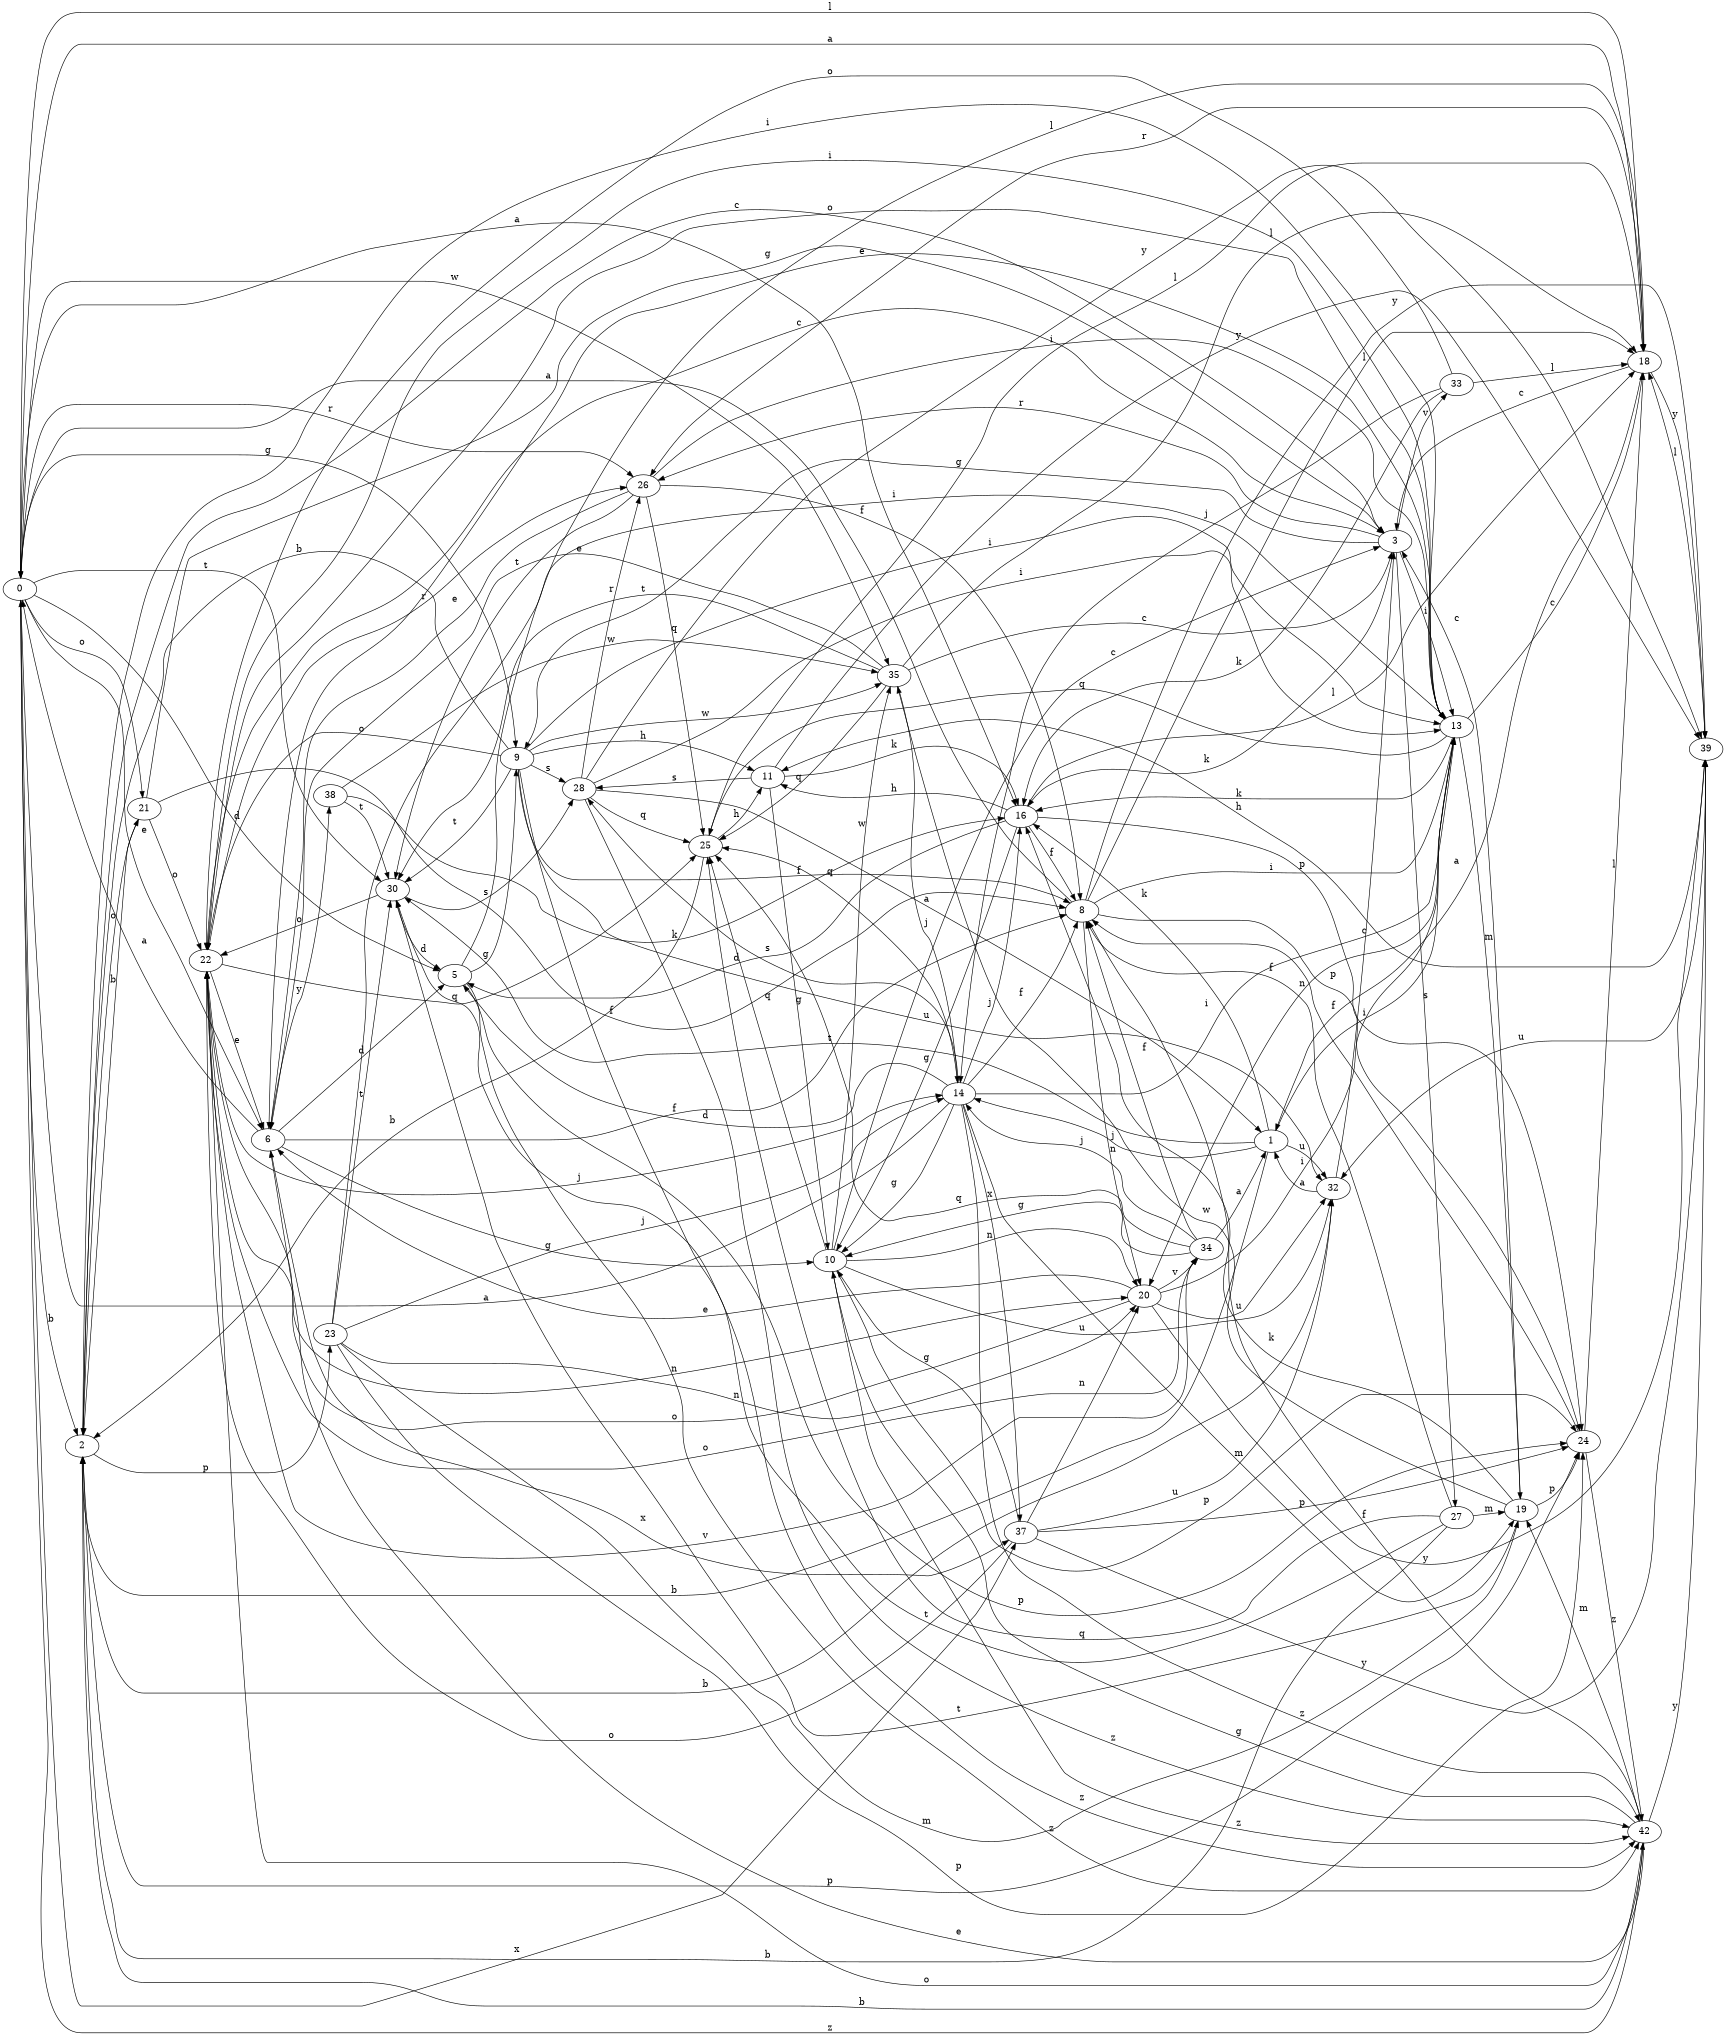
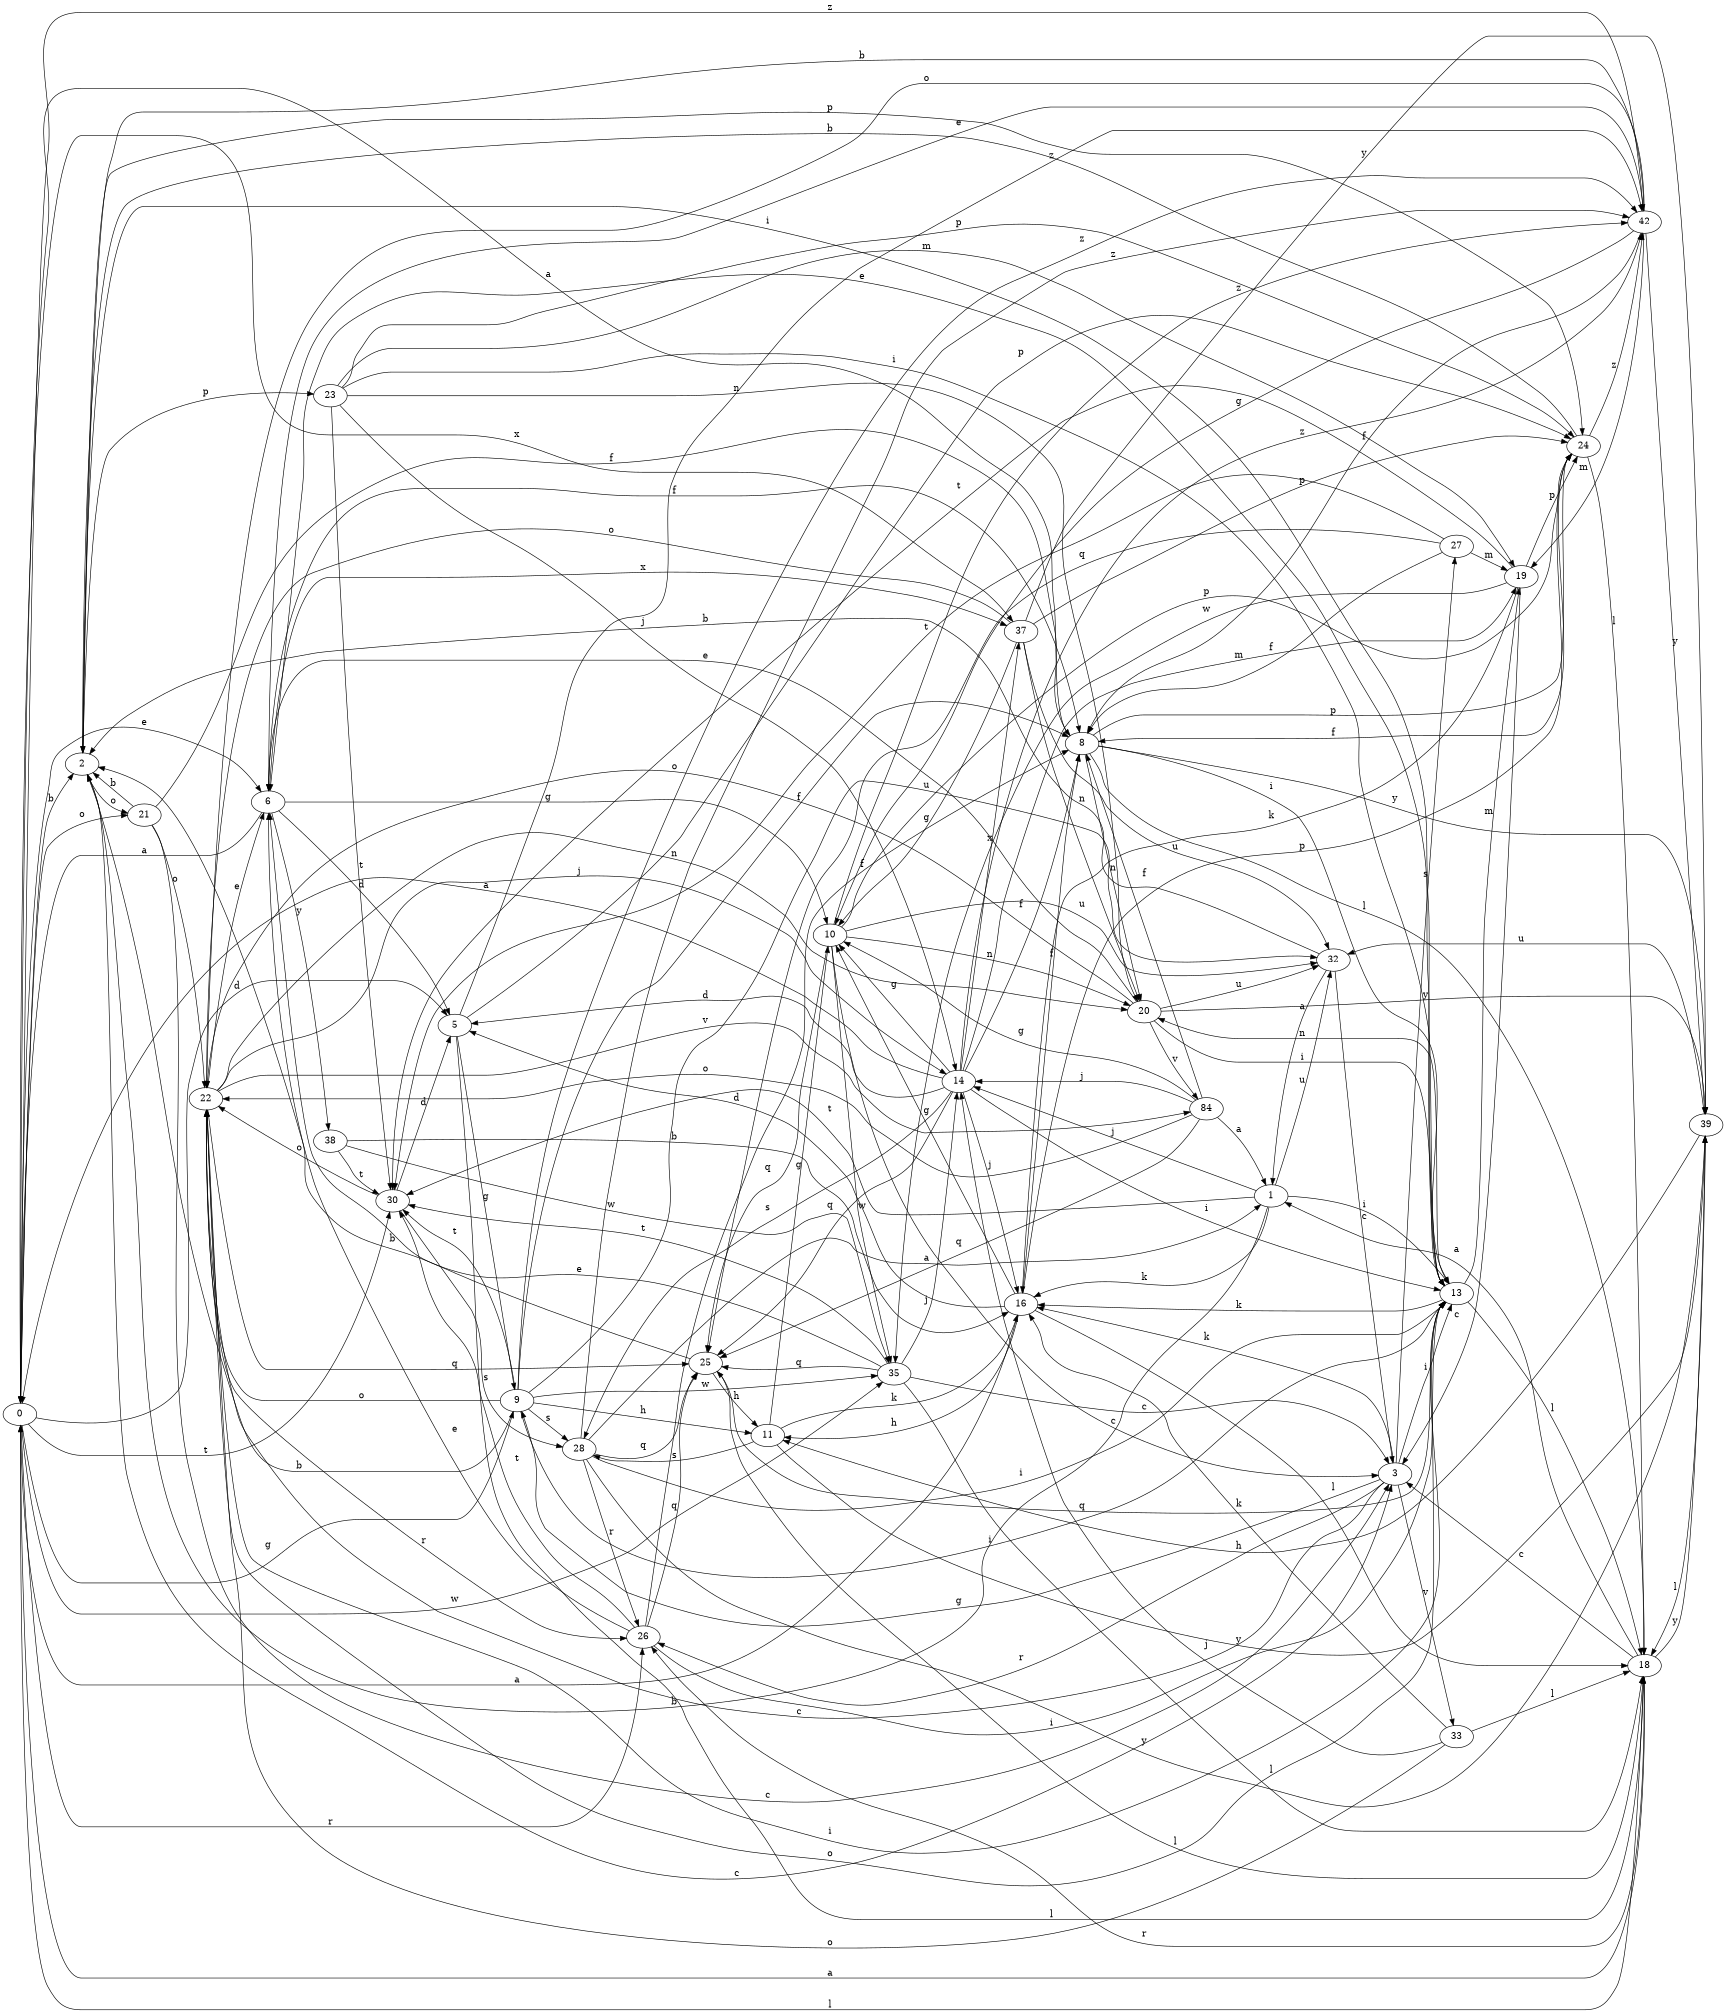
(571, 223) -> (504, 1685)
(768, 254) -> (768, 1795)
(628, 389) -> (655, 1693)
(1552, 603) -> (1552, 1409)
(674, 936) -> (674, 1137)
(1206, 1249) -> (1206, 1109)
(643, 1959) -> (614, 139)
